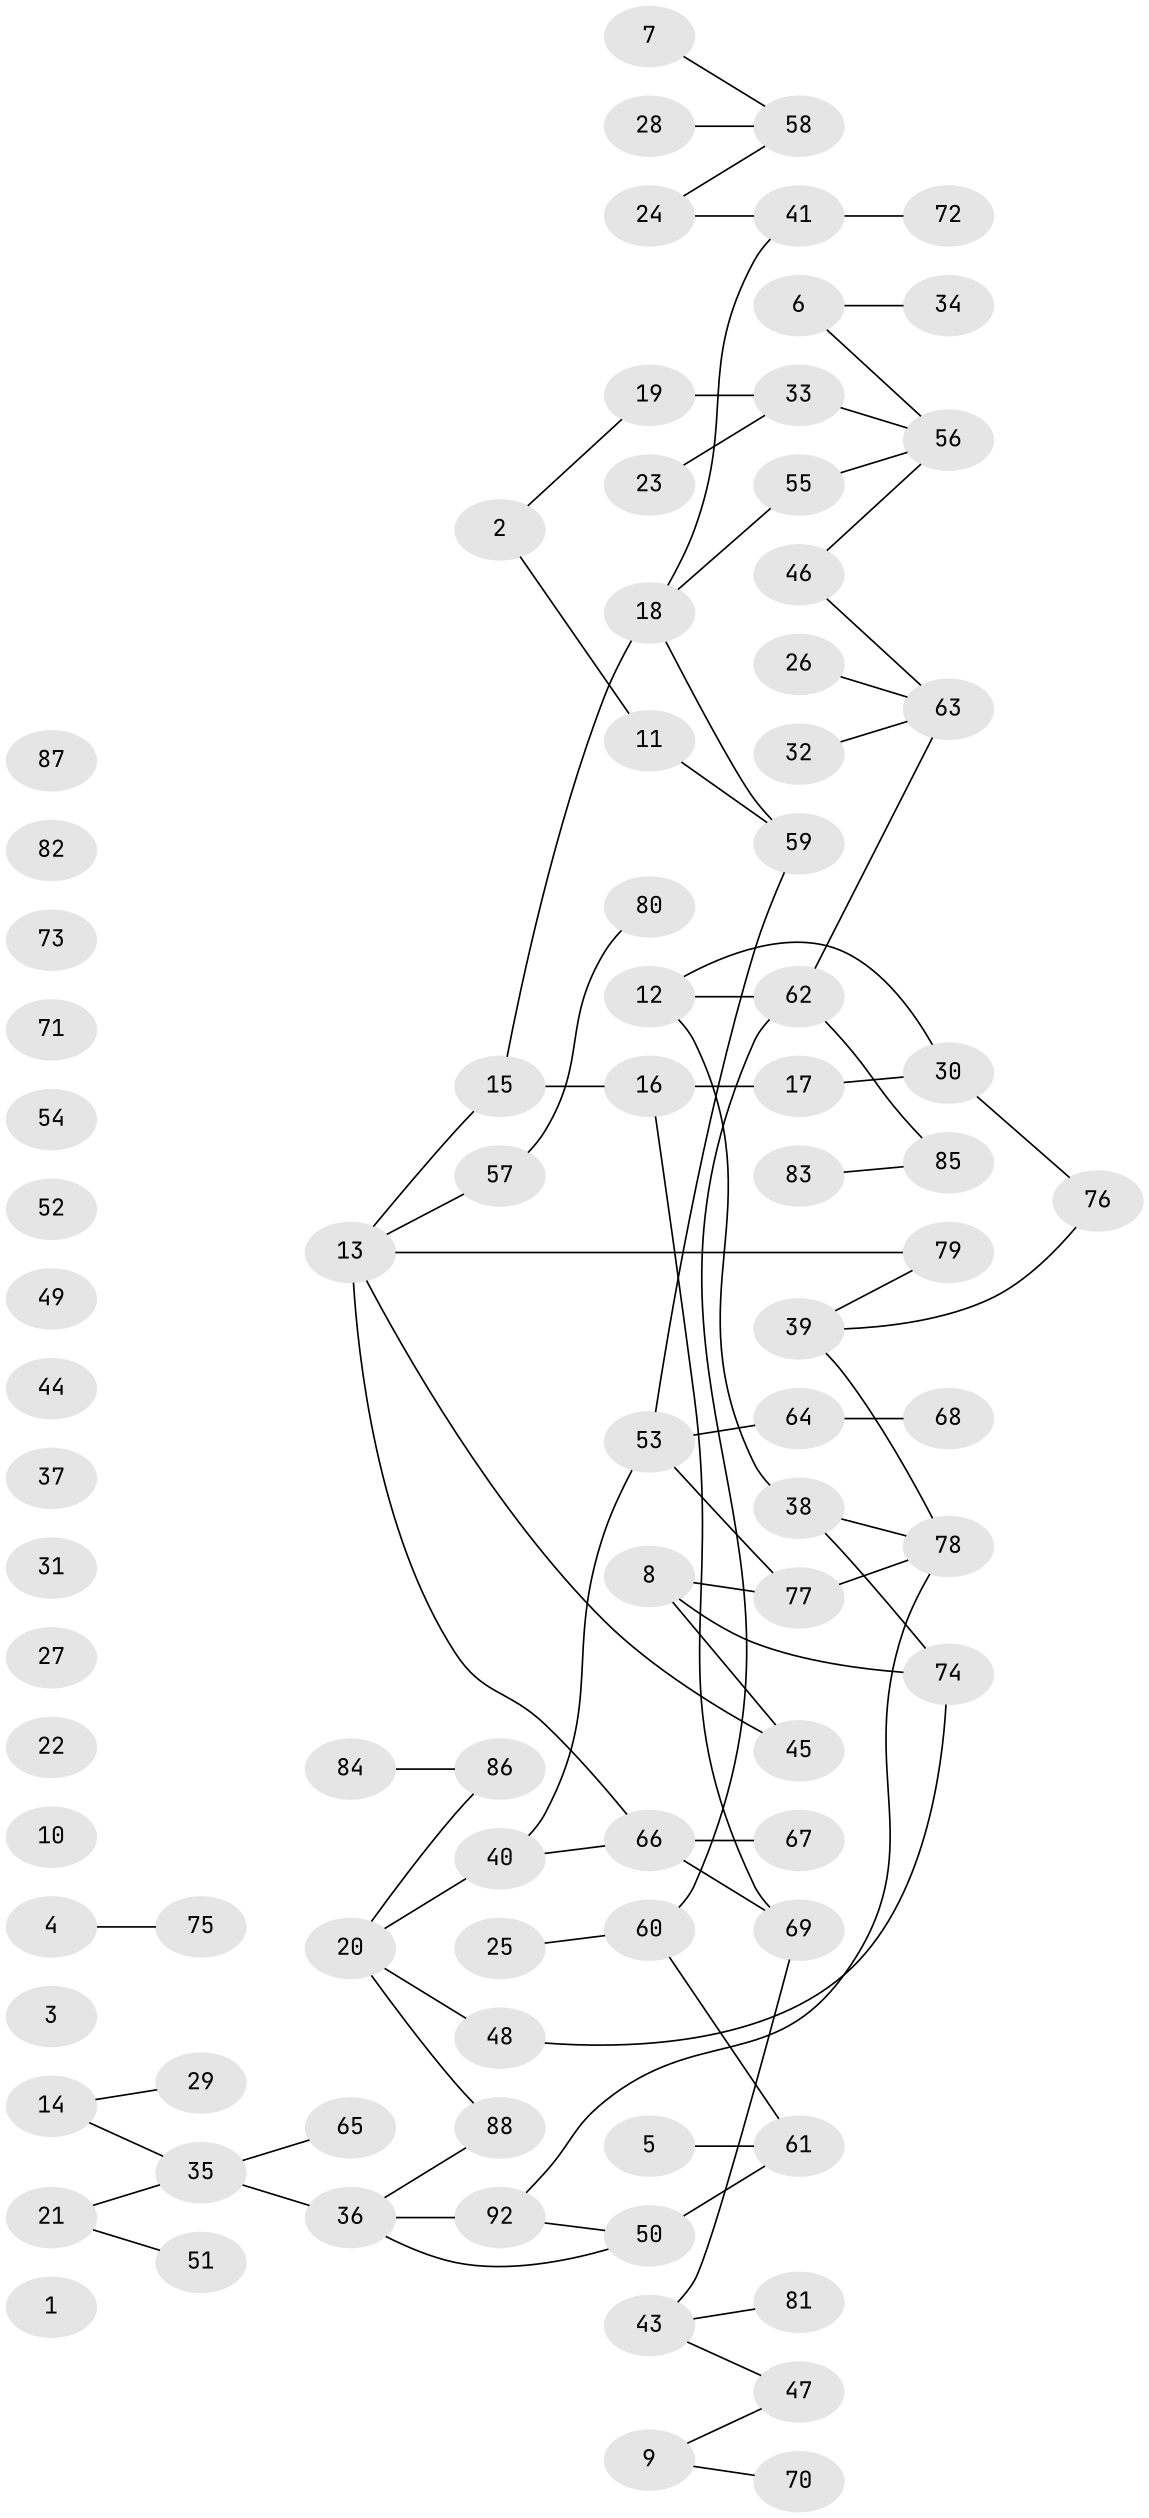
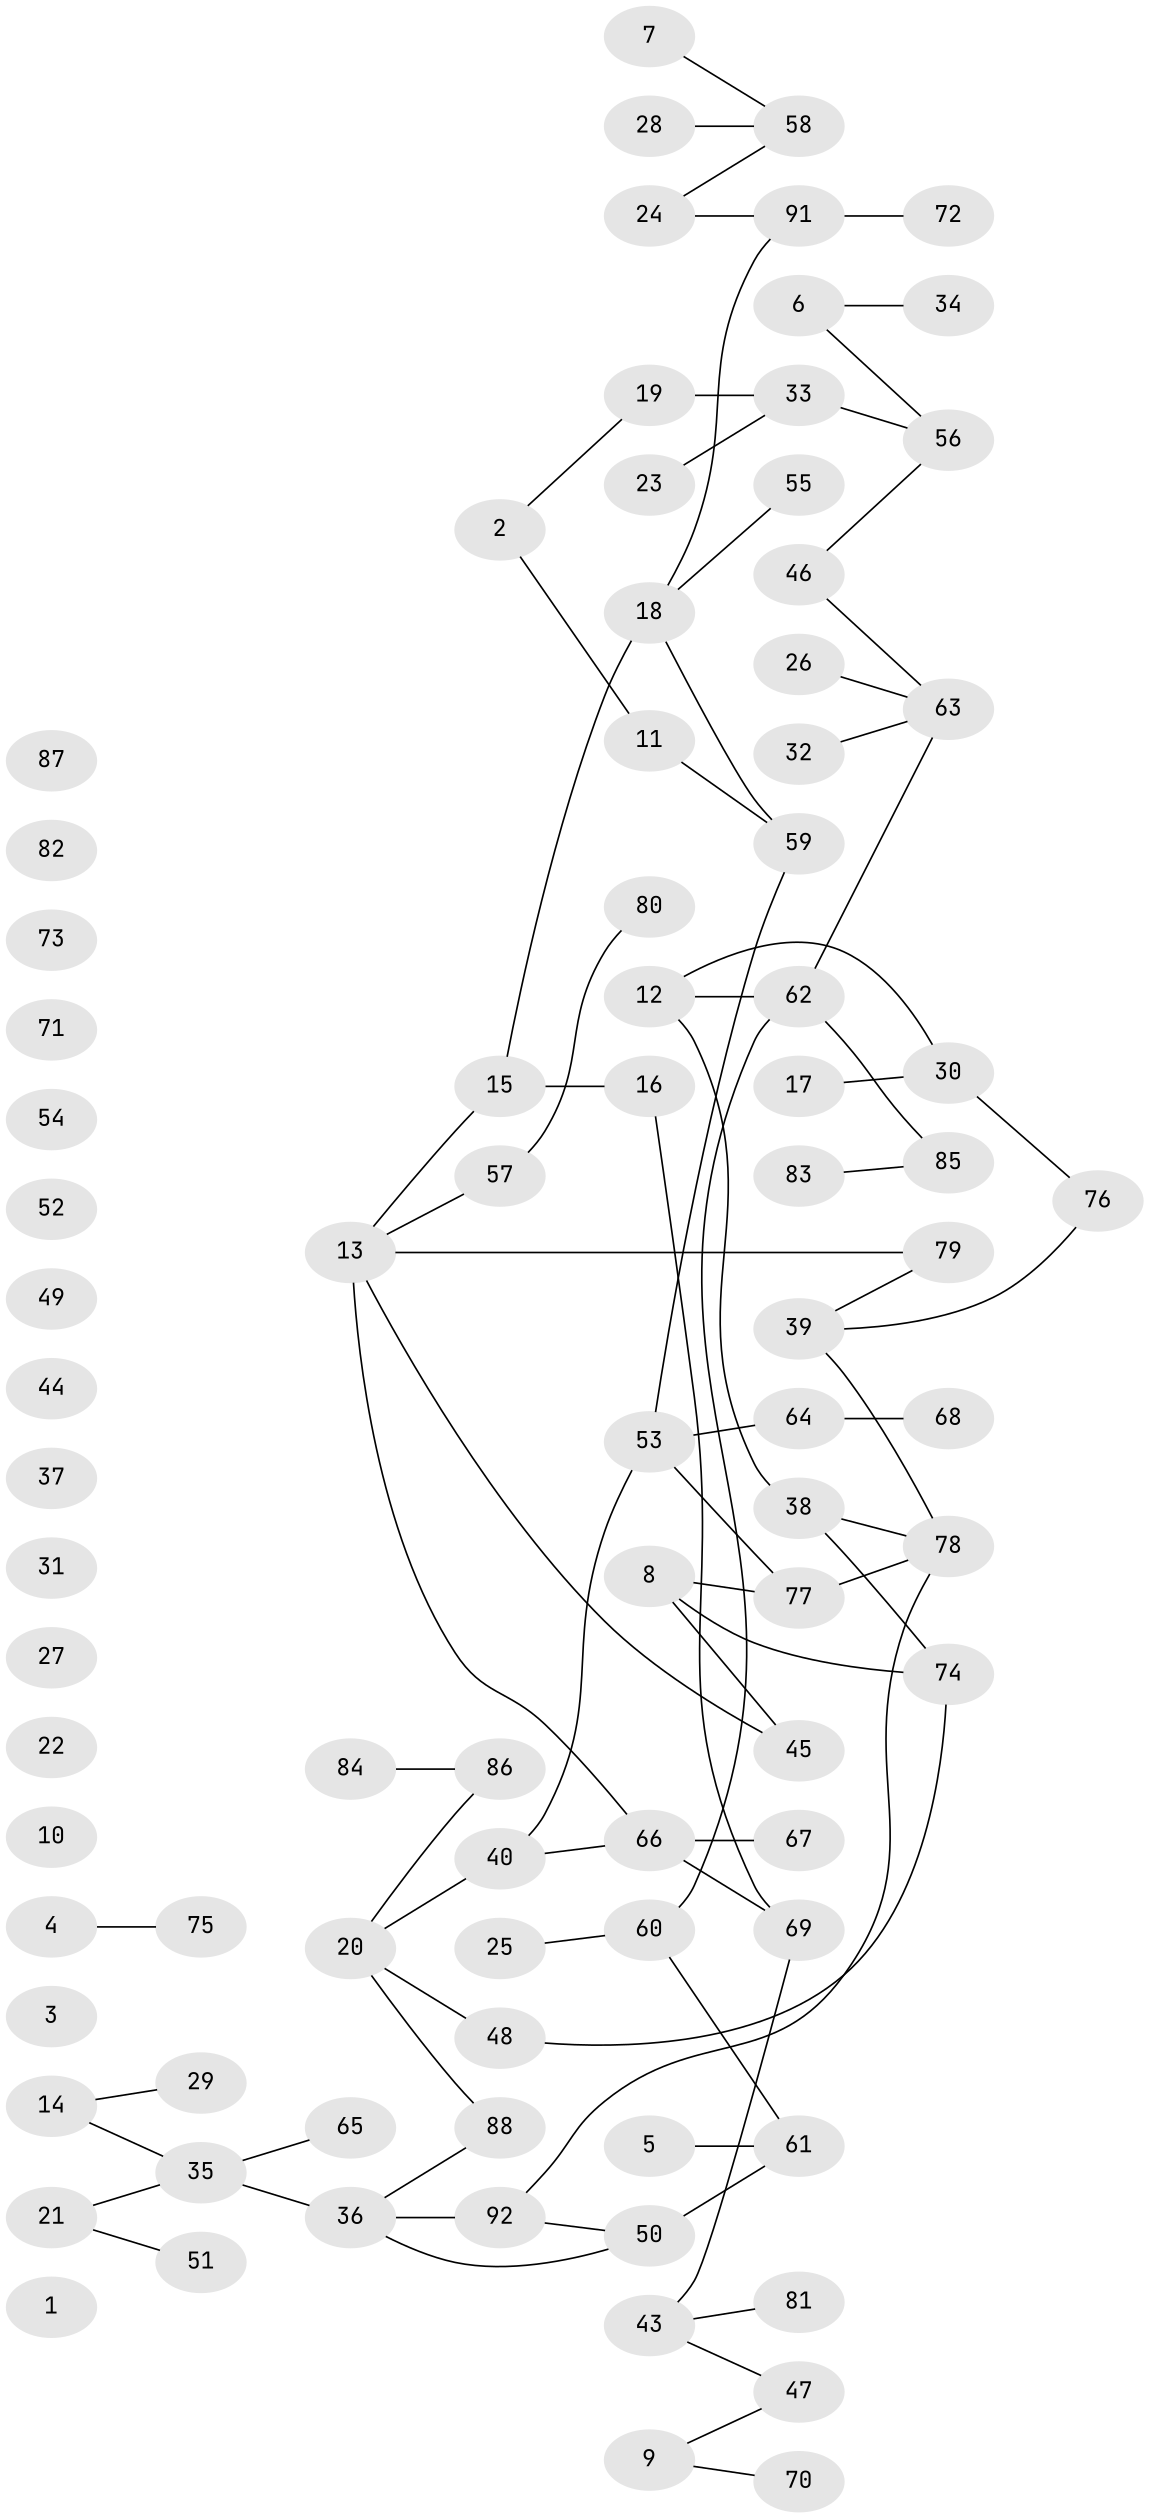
(799, 216) -> (799, 216)
(874, 463) -> none
(725, 1086) -> none
